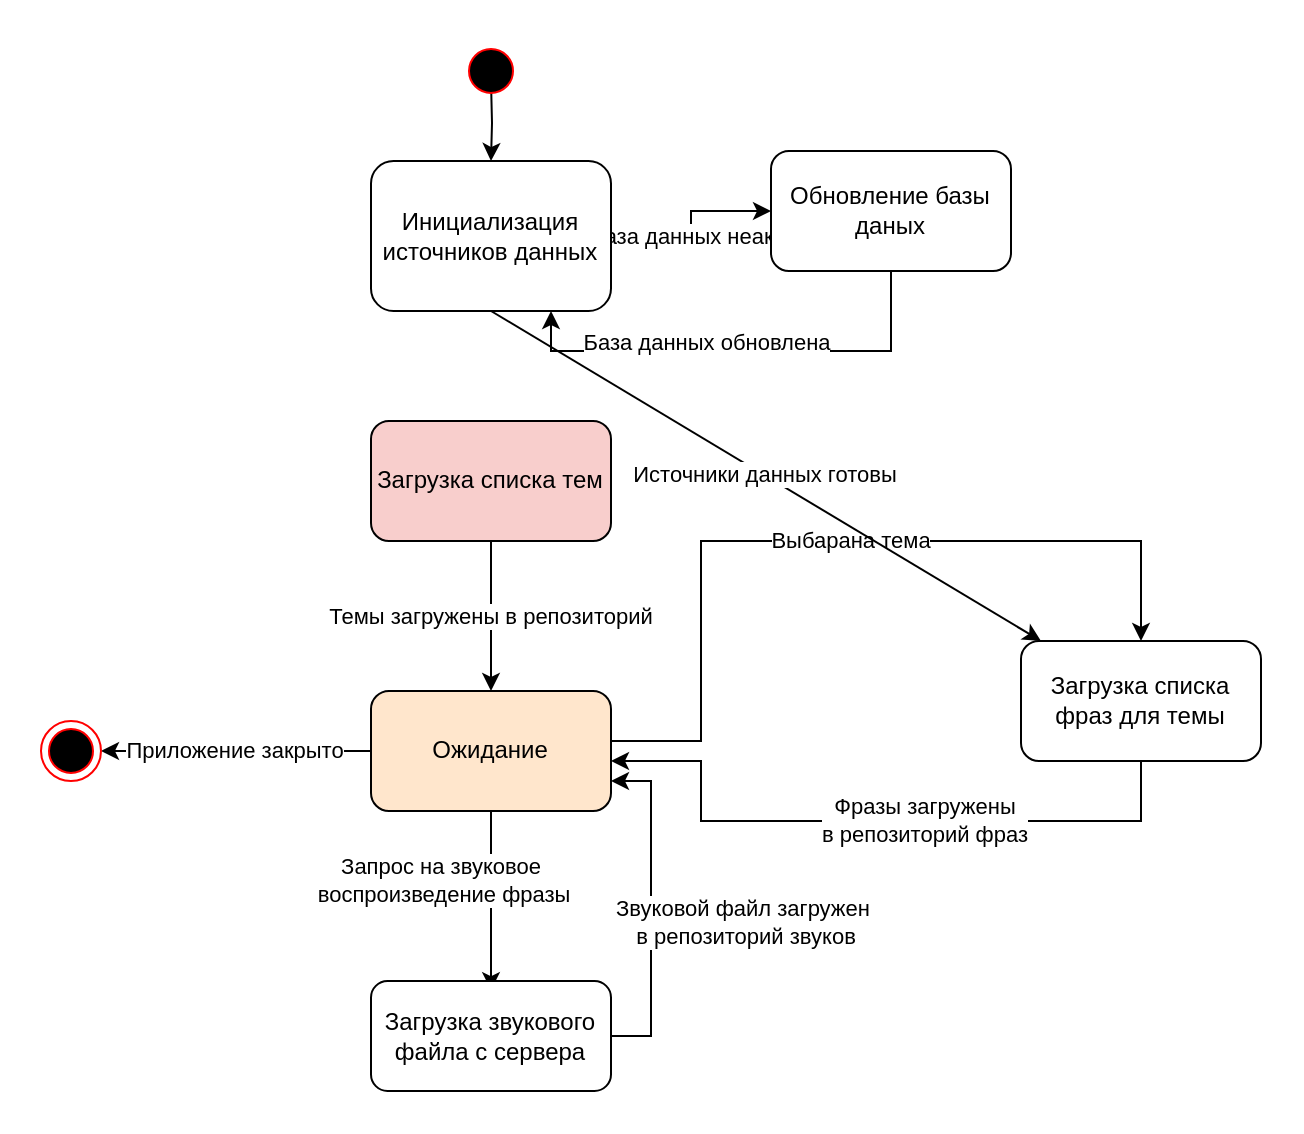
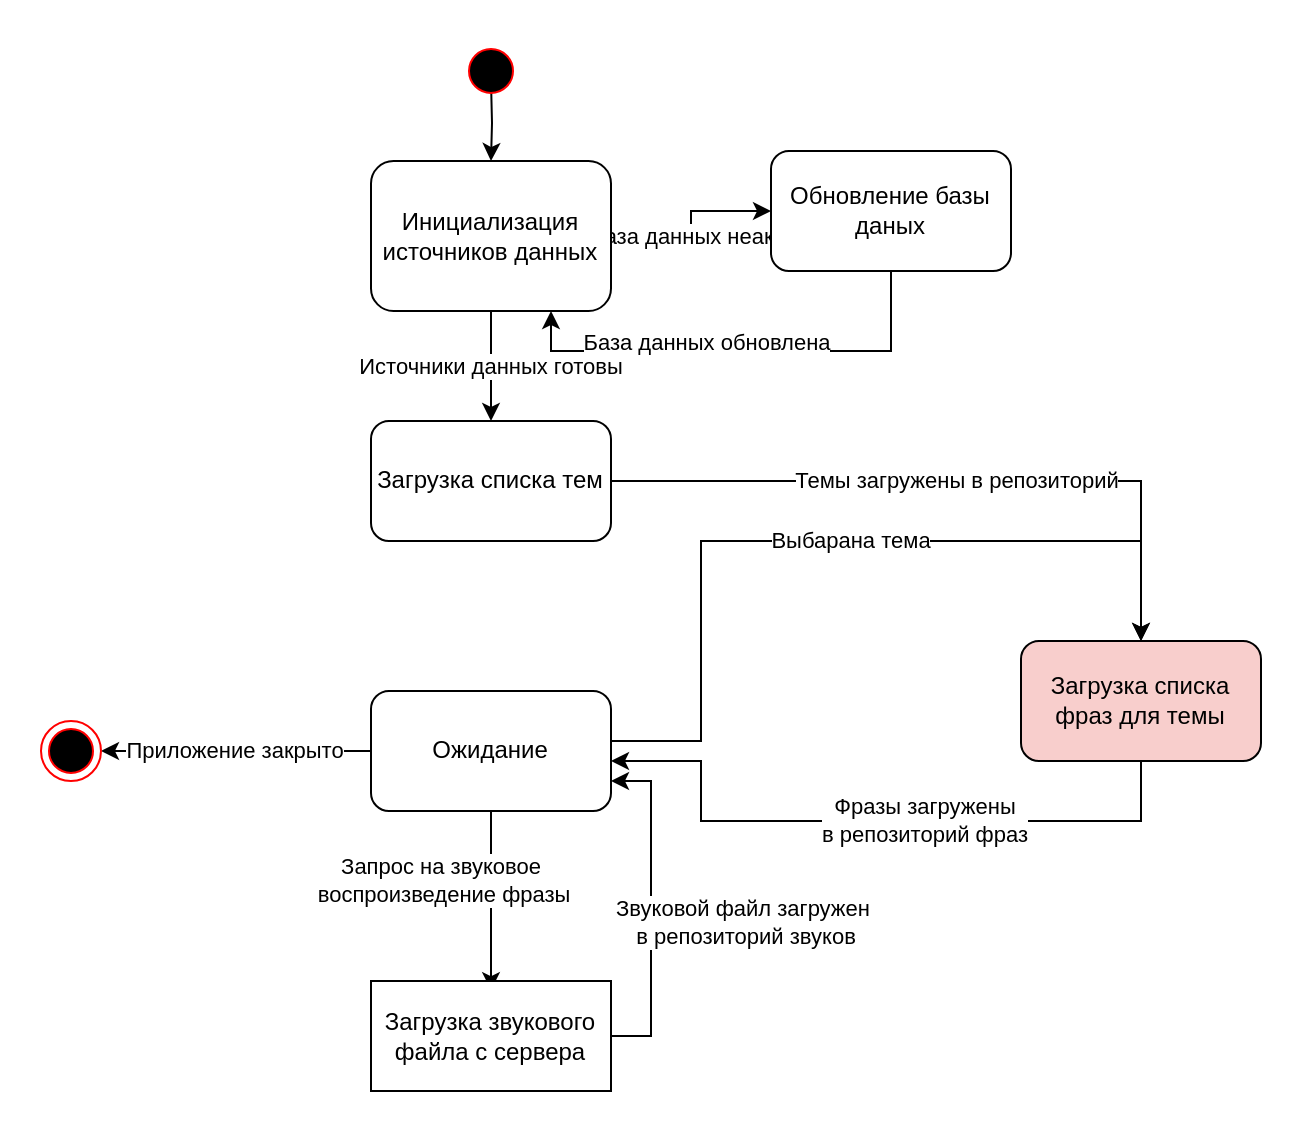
(653, 408) -> (491, 360)
(491, 481) -> (491, 481)
(491, 573) -> (989, 481)
(1141, 701) -> (1141, 701)
(491, 751) -> (491, 751)
(491, 1036) -> (491, 1036)
